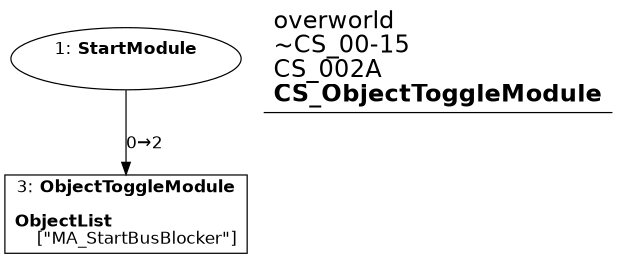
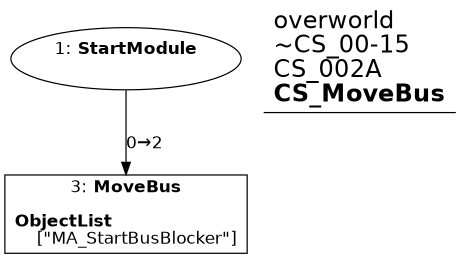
(438, 94) -> (360, 94)
(138, 187) -> (138, 187)
